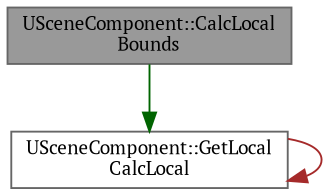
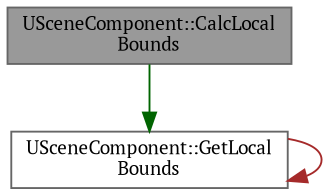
(150, 160) -> (150, 160)
